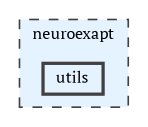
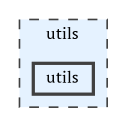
(74, 35) -> (63, 35)
